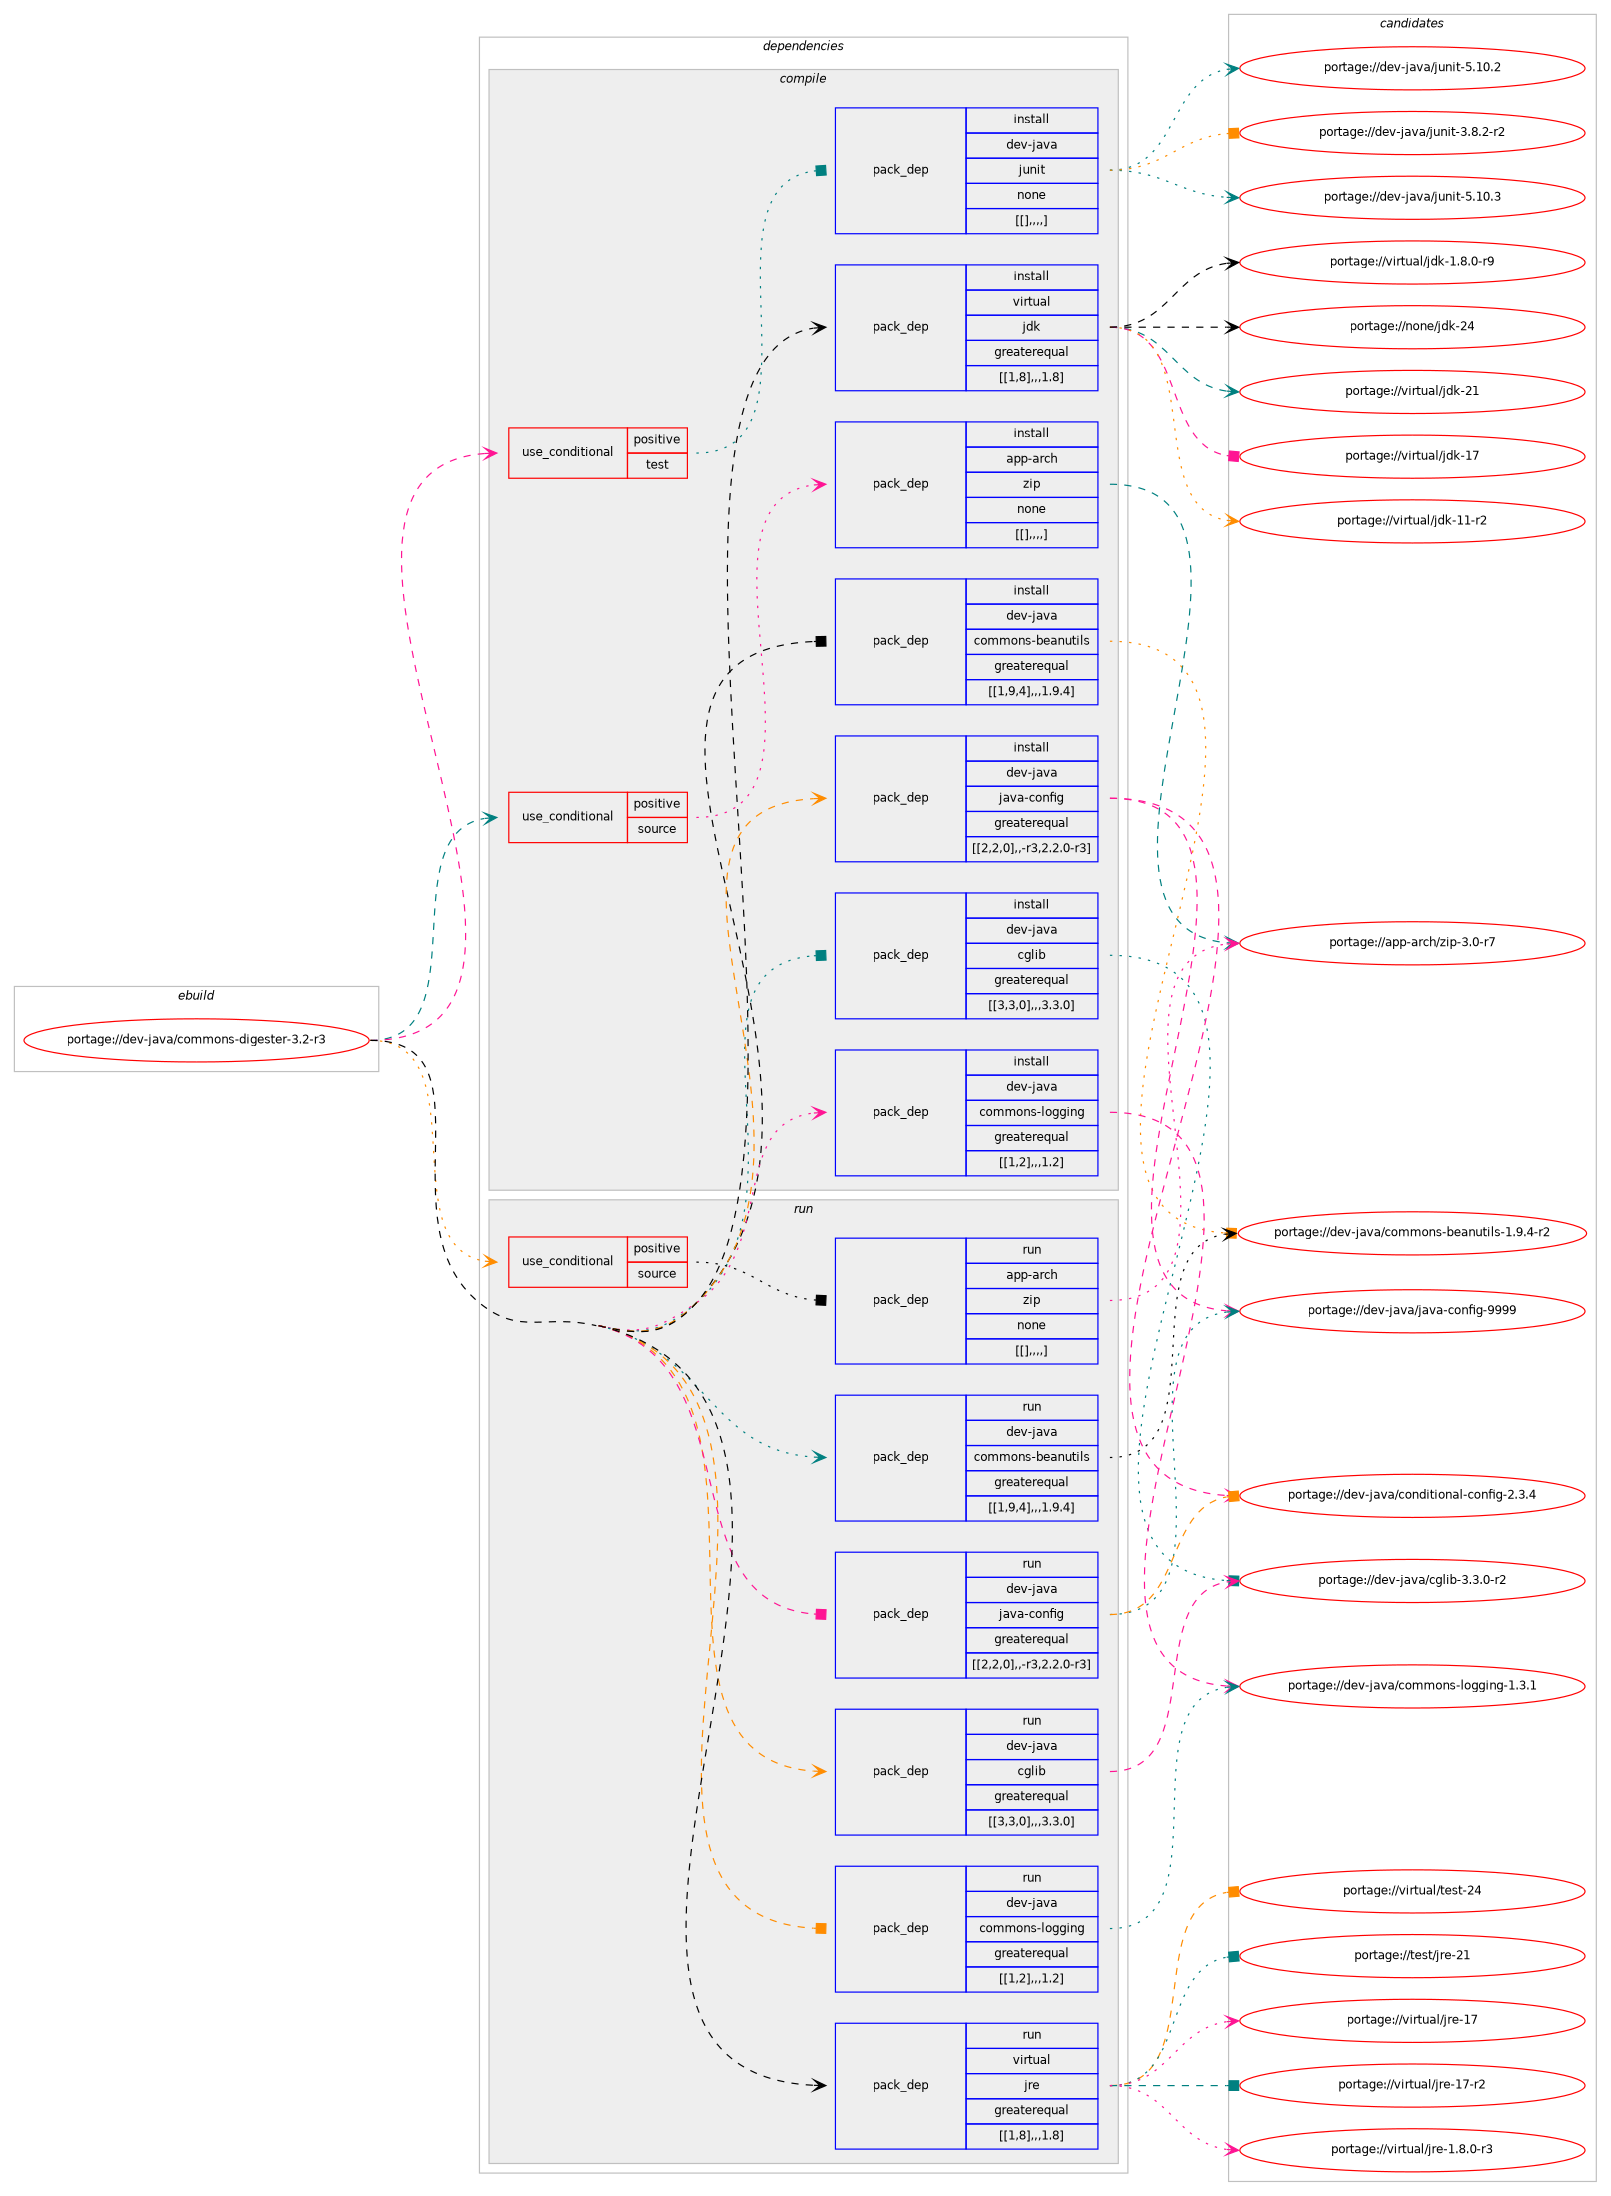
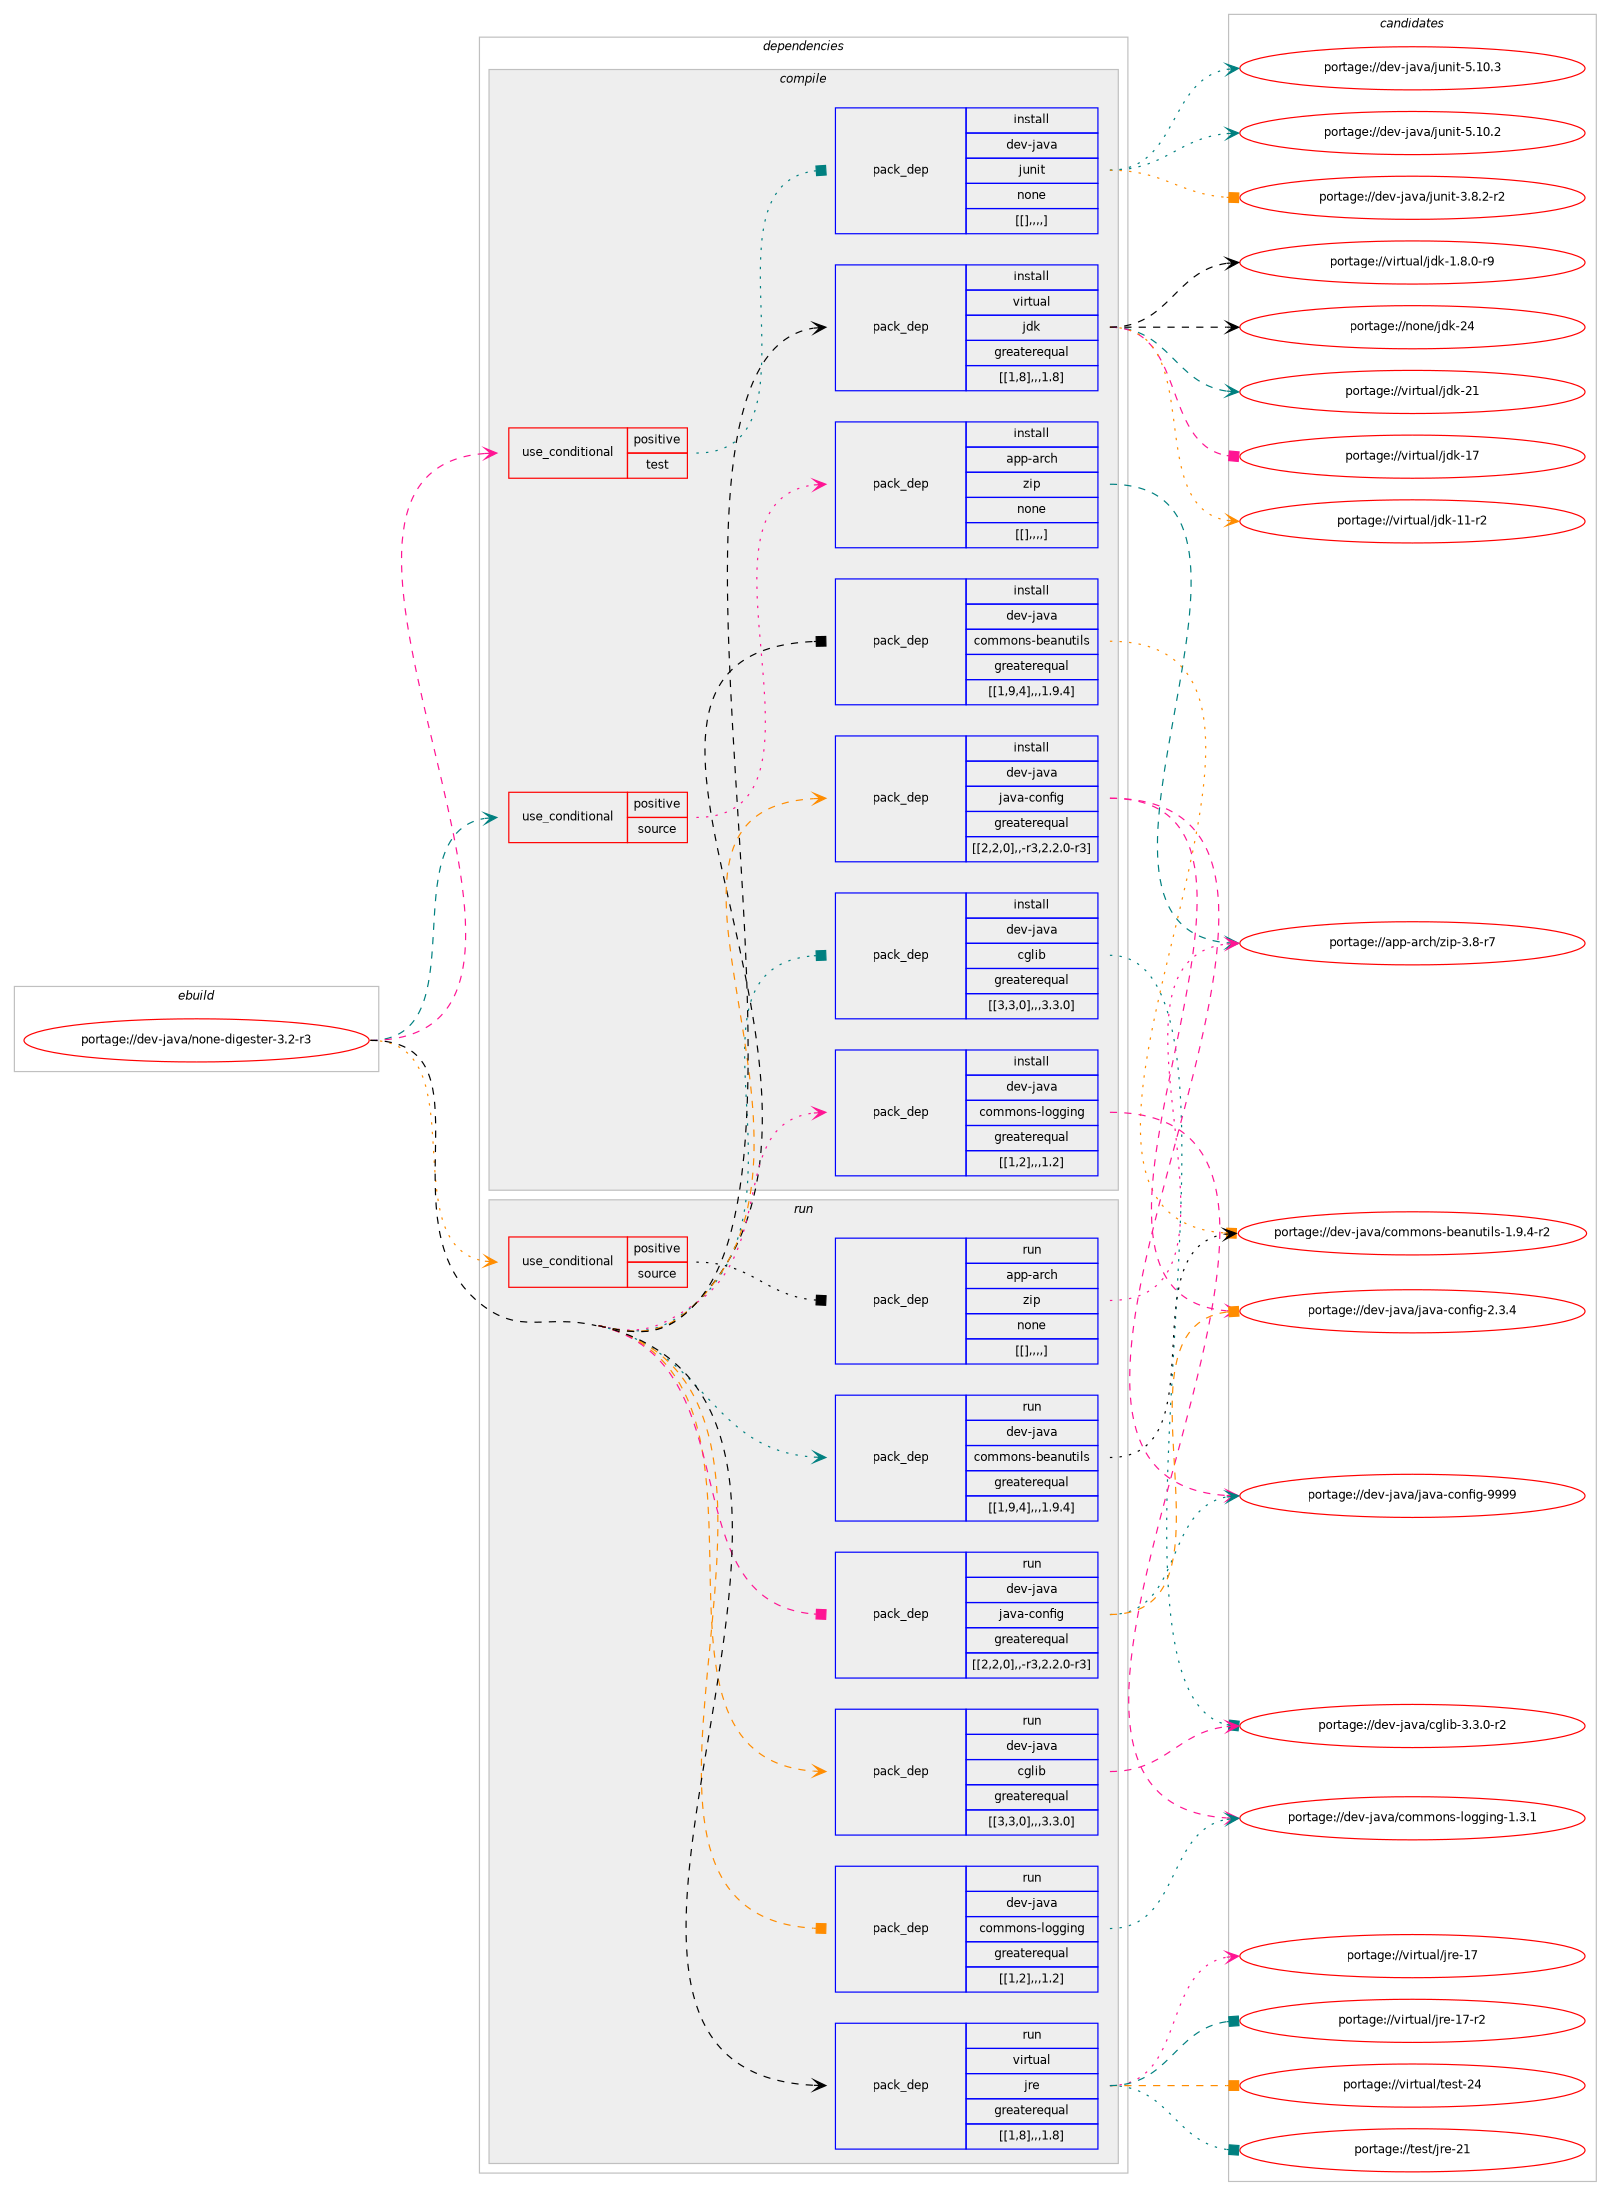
(1412, 943) -> (1412, 943)
(197, 1040) -> (197, 1040)
(1412, 1496) -> (1412, 1311)
(1412, 2150) -> none
